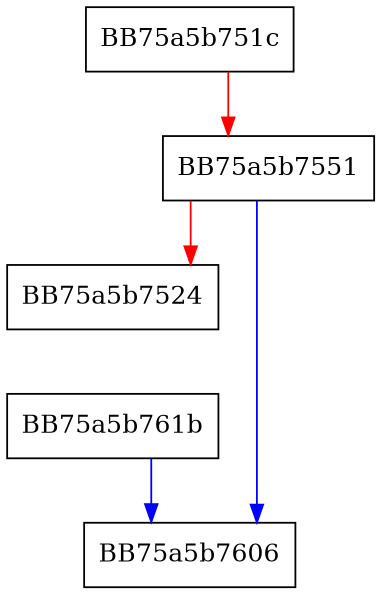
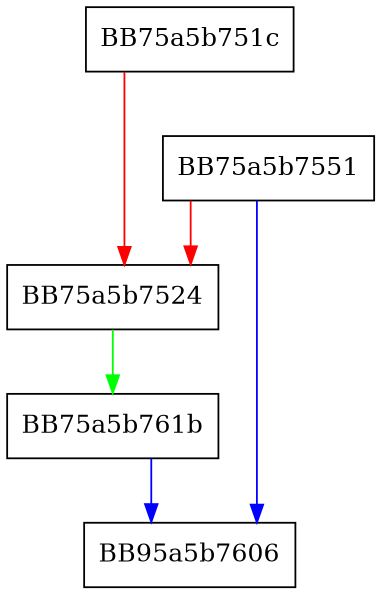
(228, 95) -> (124, 159)
none -> (113, 352)
(190, 555) -> (190, 555)
